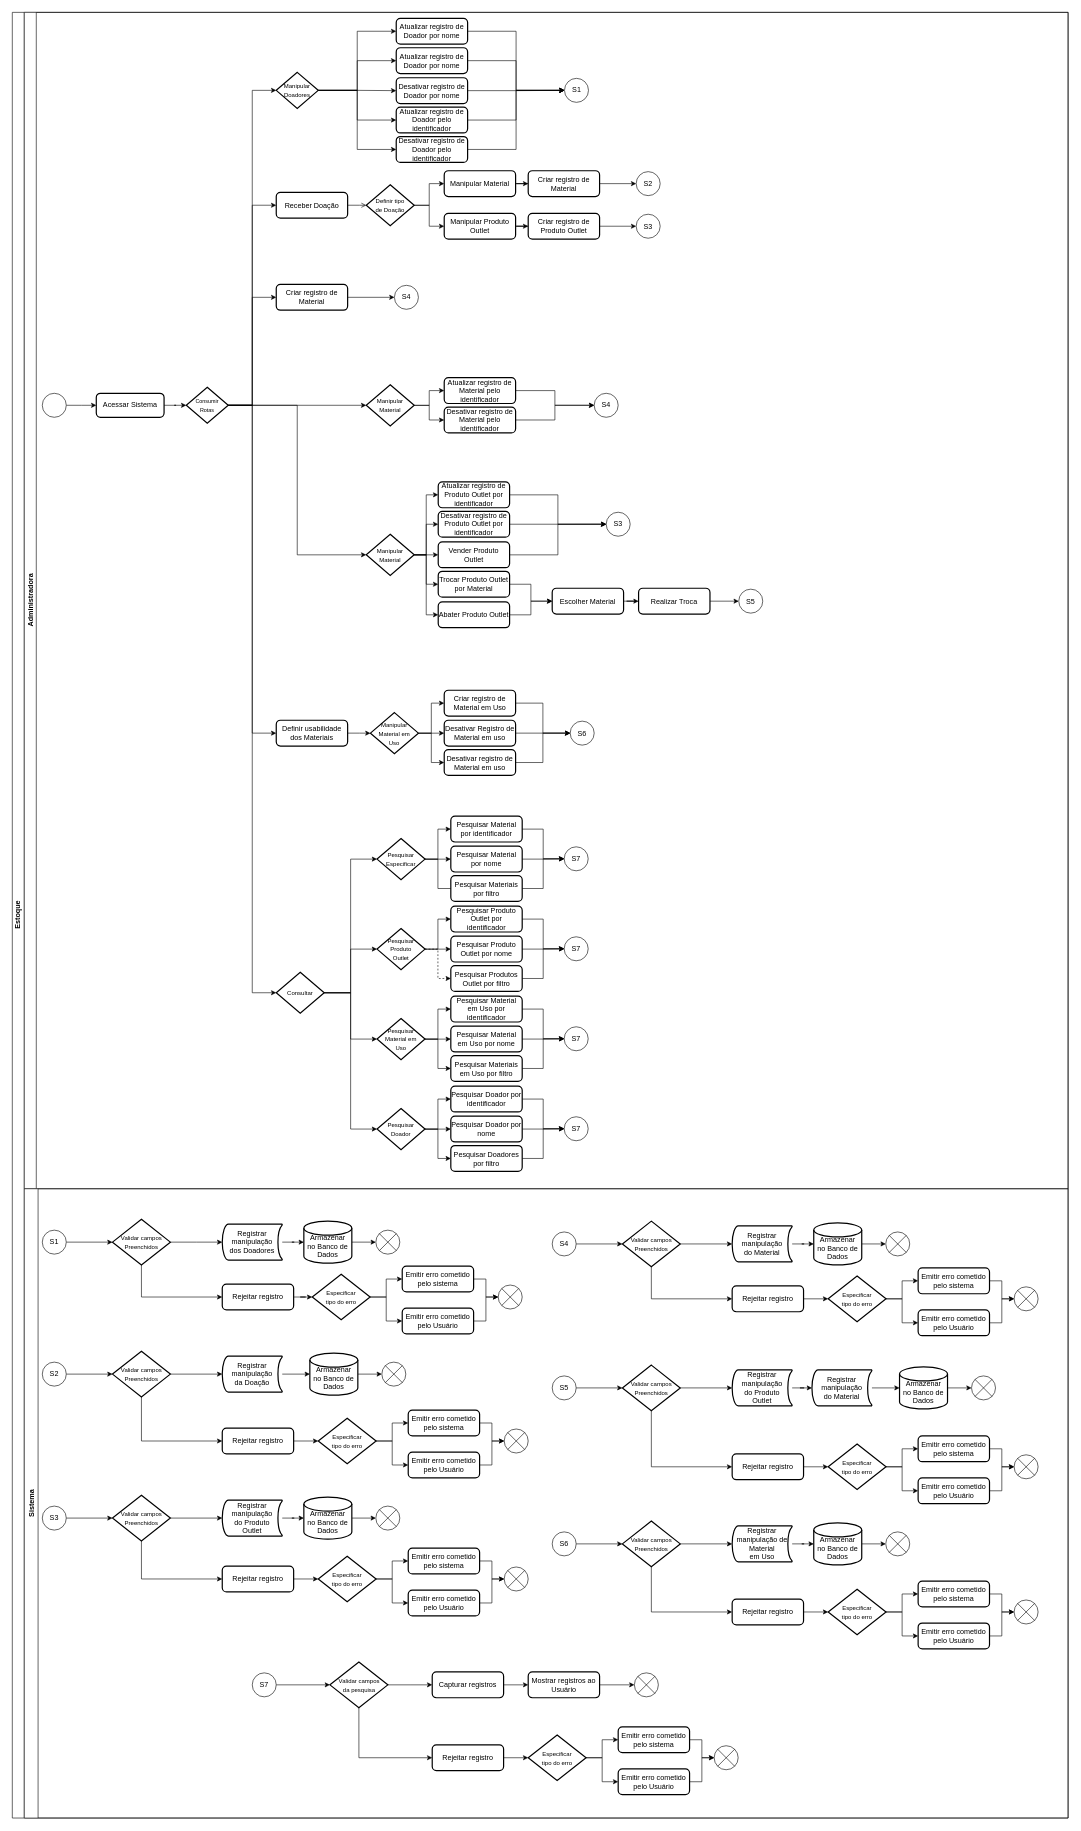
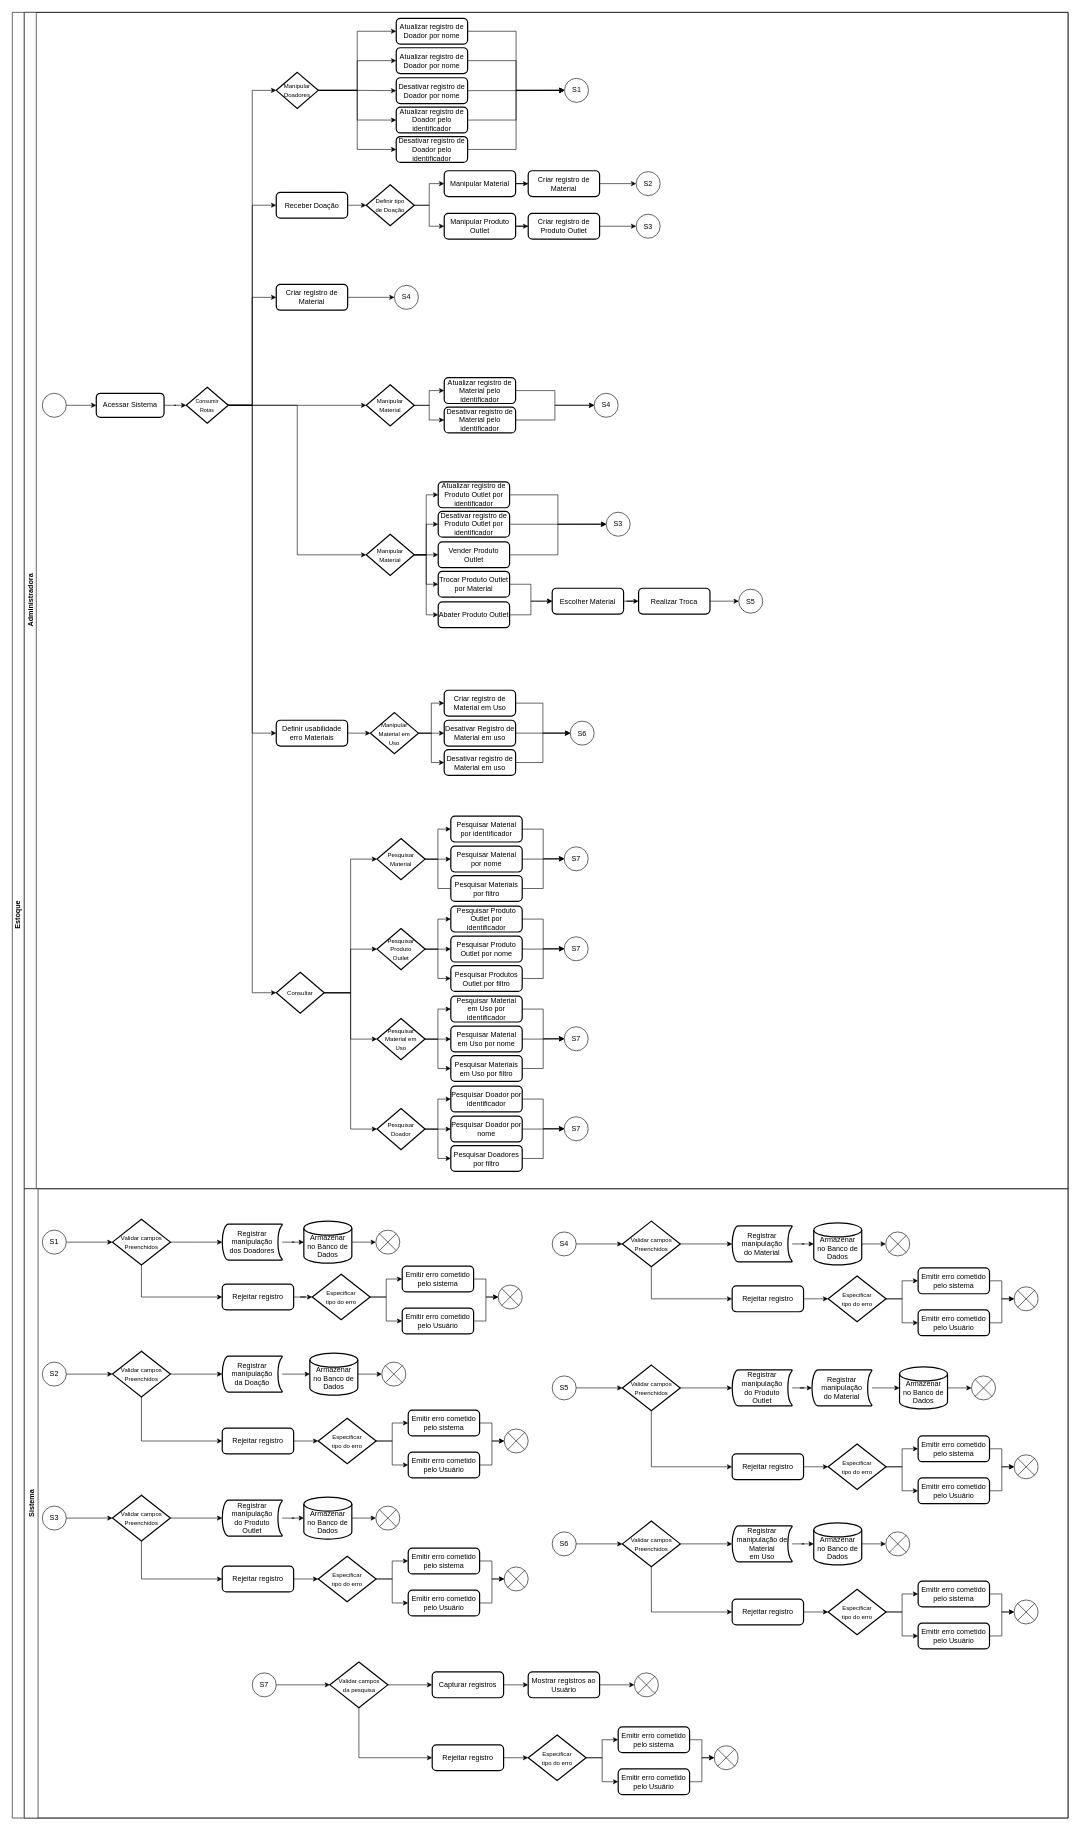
(362, 205) -> (360, 205)
(312, 734) -> (312, 734)
(401, 860) -> (401, 860)
(438, 969) -> (438, 969)
